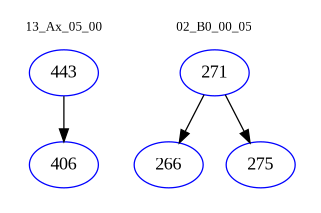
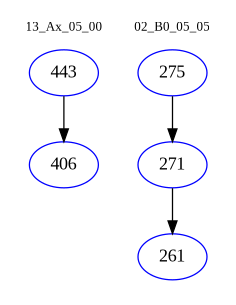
(215, 27) -> (172, 27)
(235, 113) -> (172, 113)
(169, 165) -> (172, 257)
